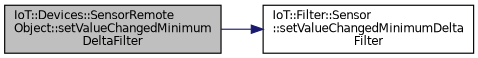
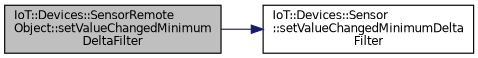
(368, 29) -> (368, 29)
